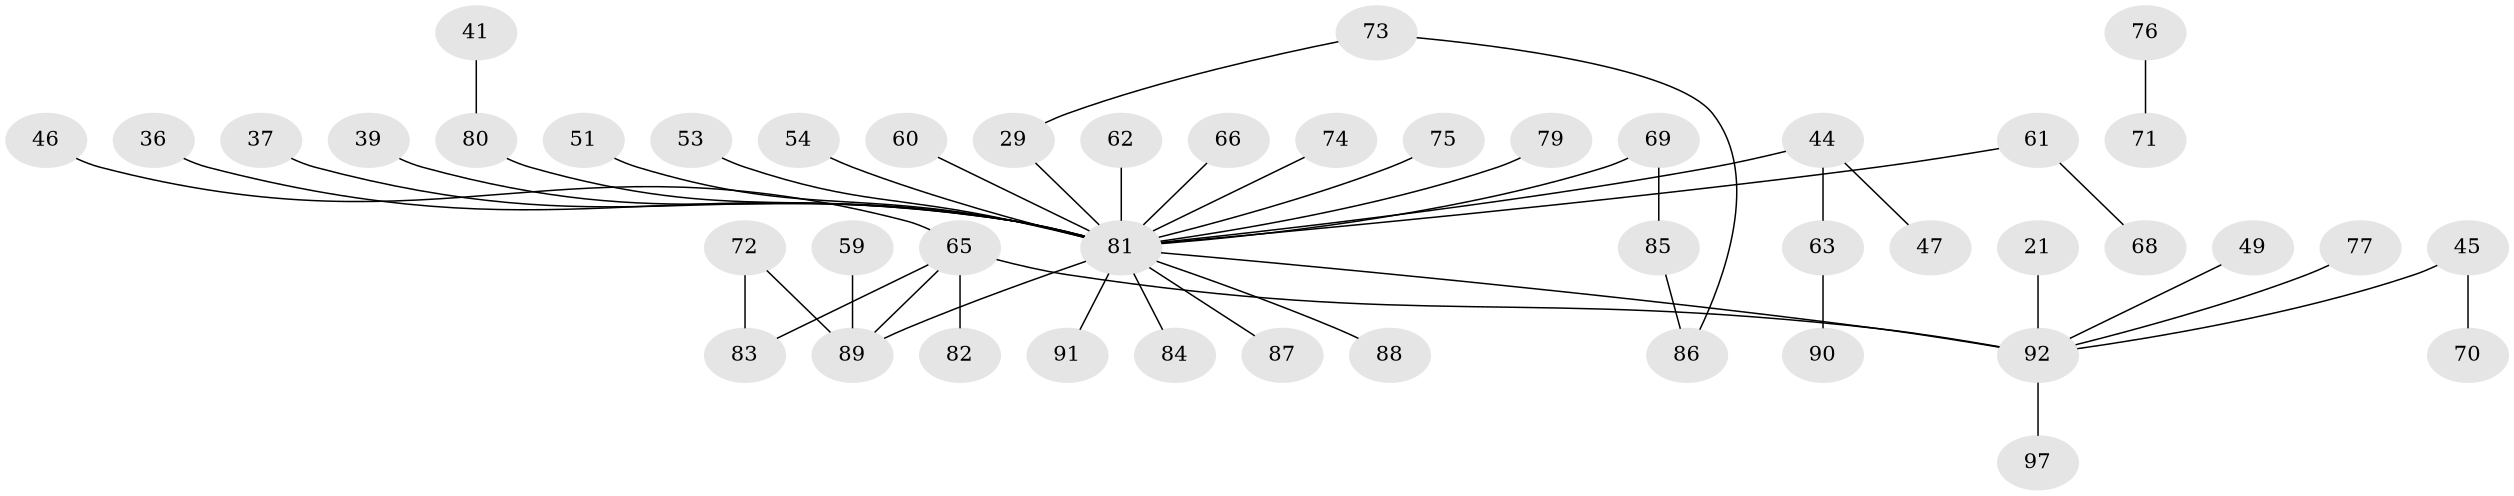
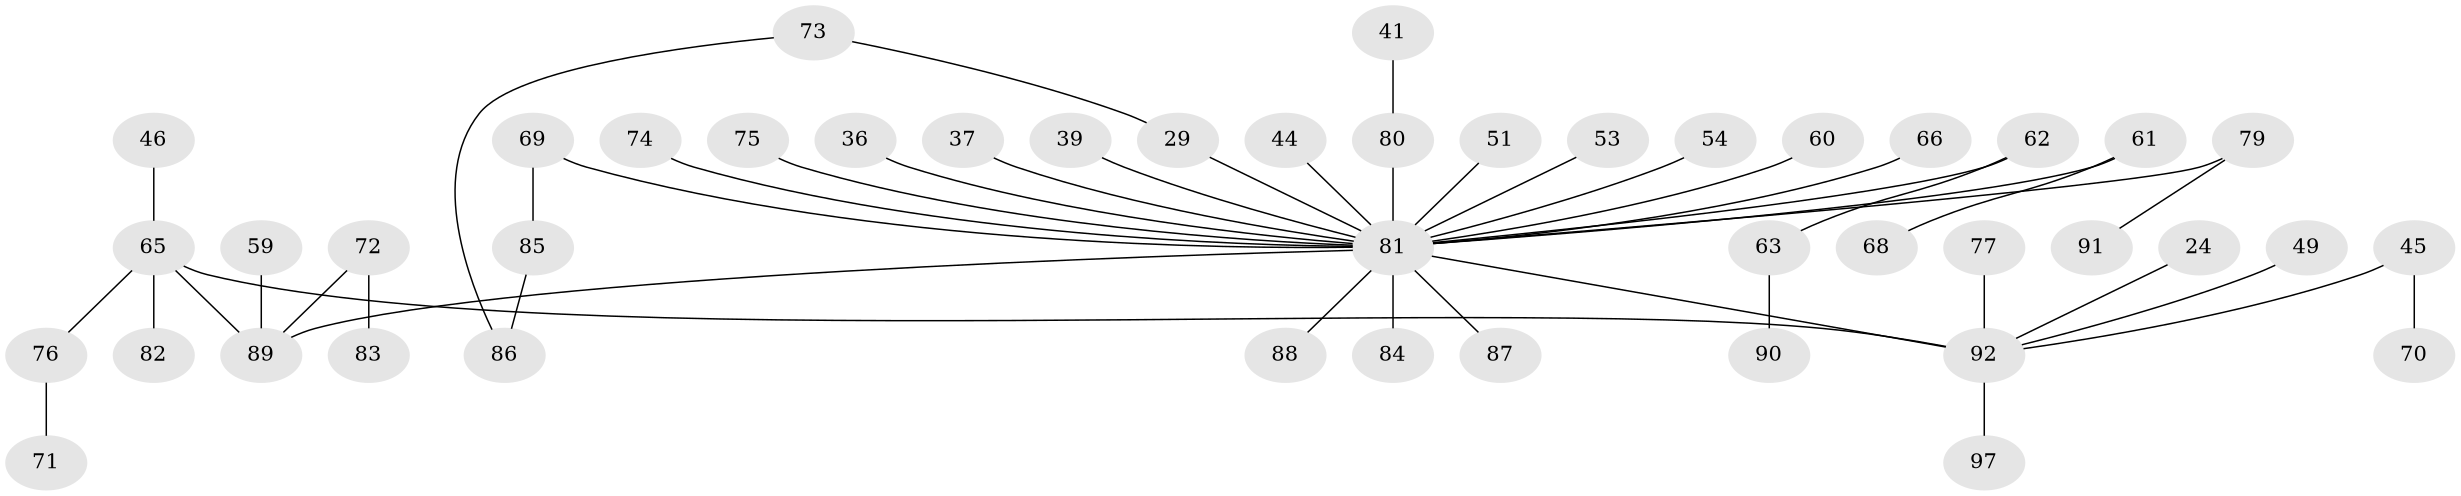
(1823, 194) -> (1904, 194)
(1931, 248) -> none
(2038, 248) -> (2199, 248)
(864, 296) -> (100, 301)
(1094, 302) -> (2172, 194)
